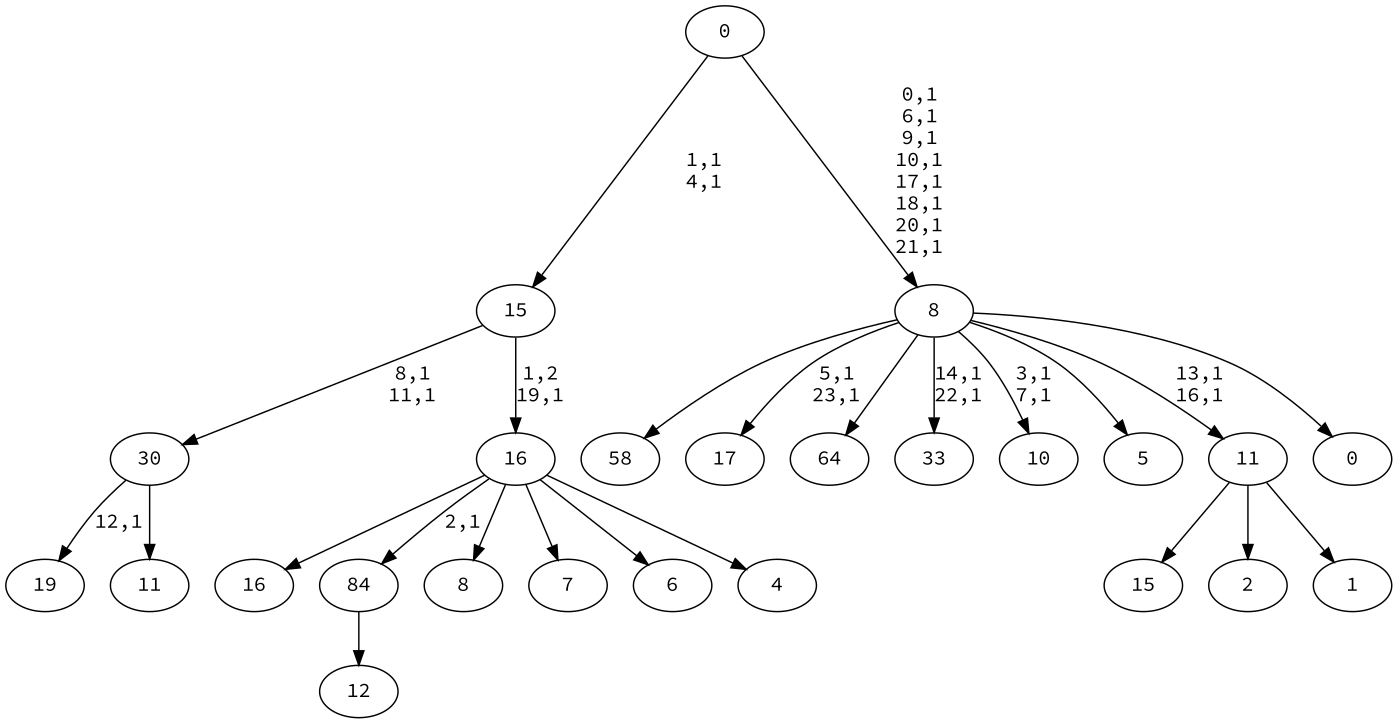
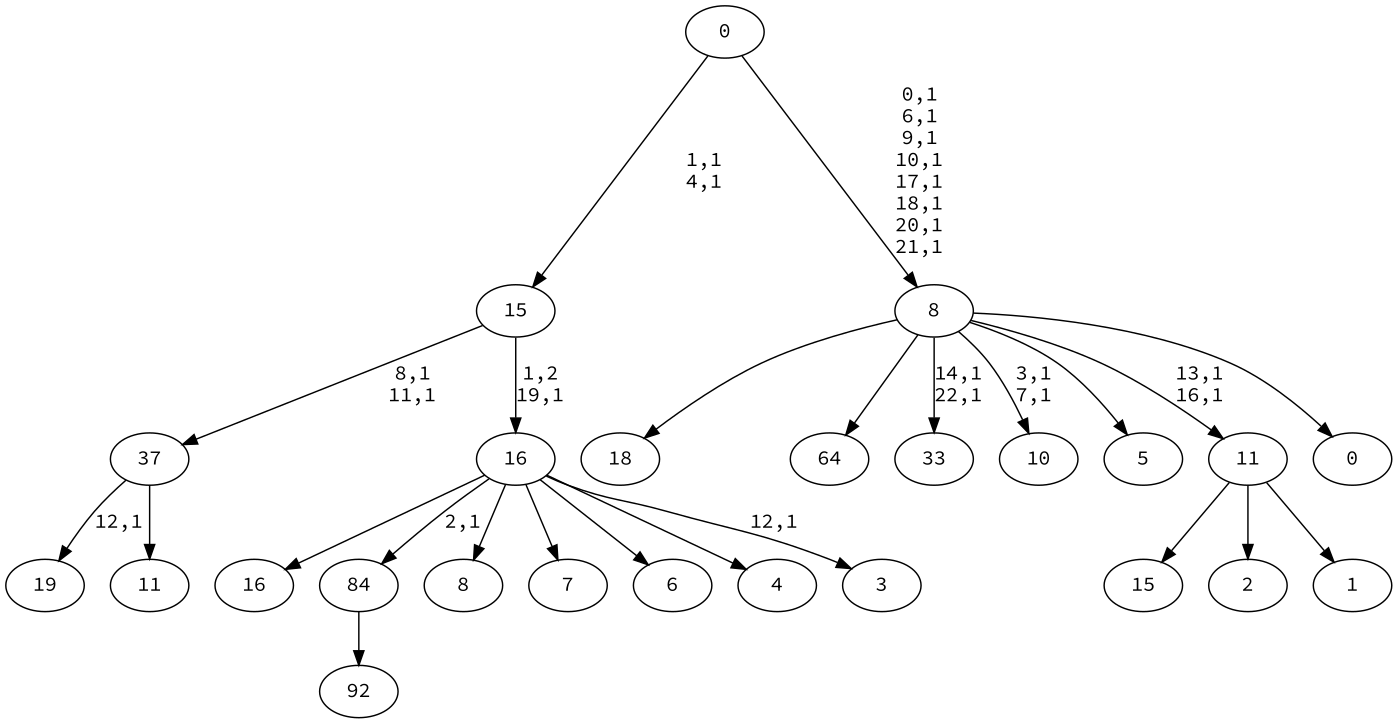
(150, 459) -> (150, 459)
(620, 459) -> (620, 459)
(725, 459) -> none
none -> (882, 585)
(359, 692) -> (359, 692)
